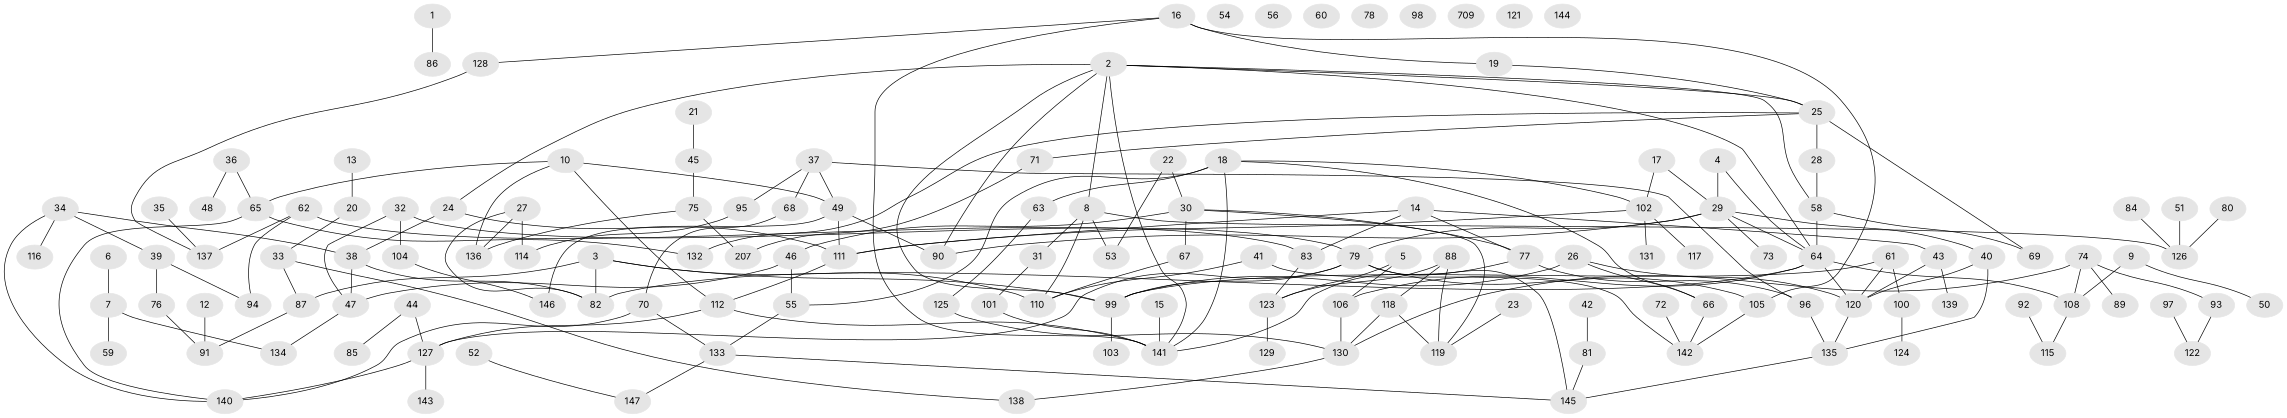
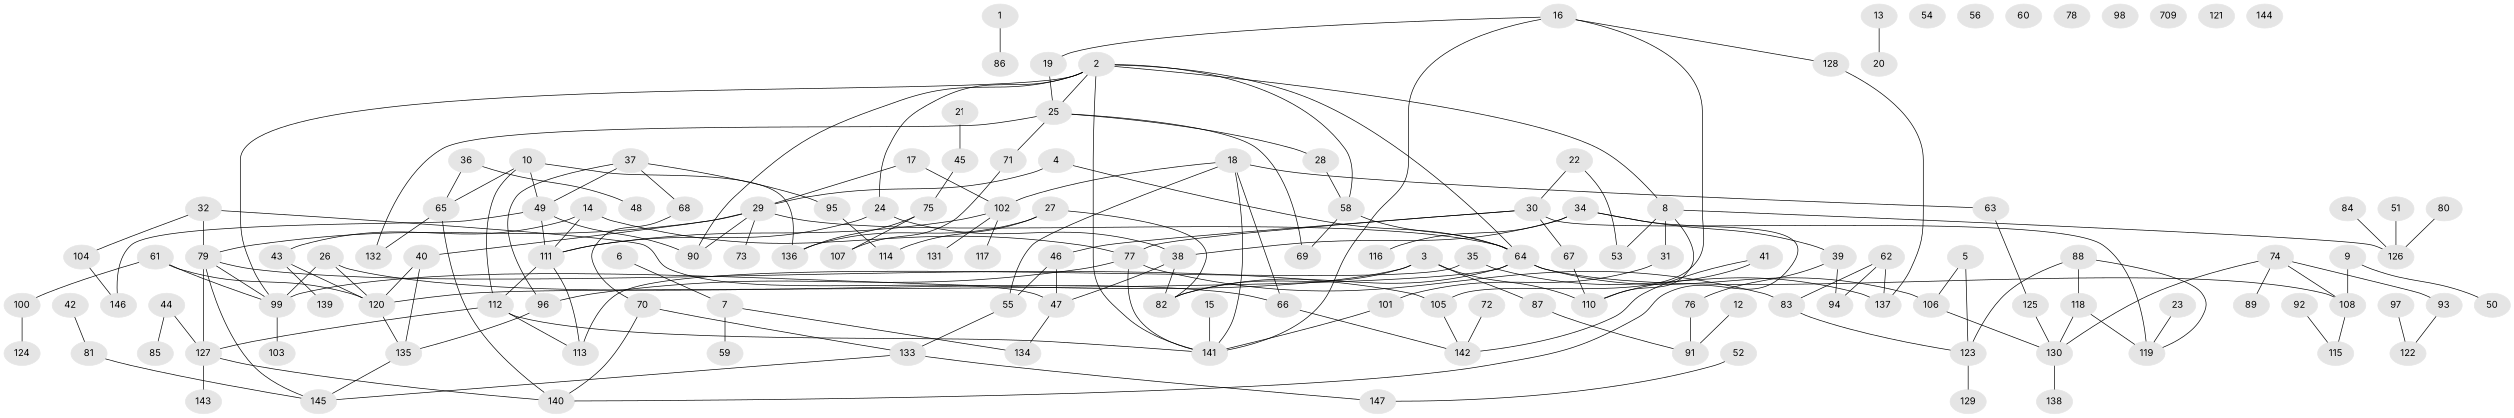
(1361, 232) -> (1506, 276)
(279, 257) -> none
(743, 257) -> (838, 257)
none -> (580, 353)
